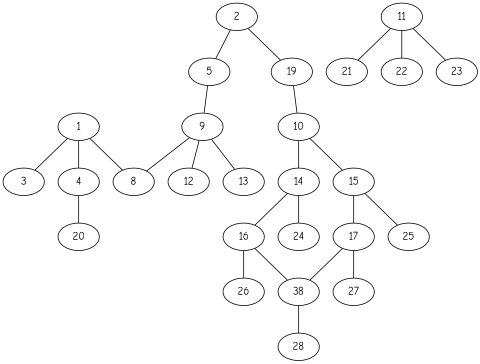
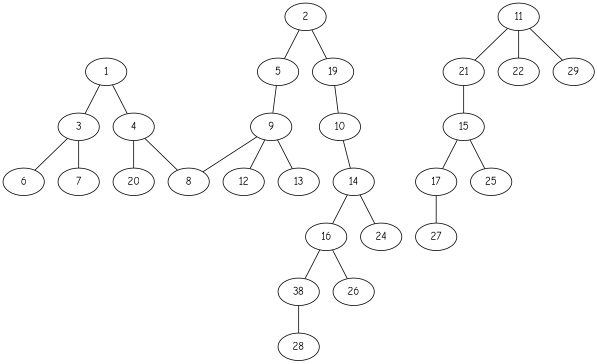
(457, 72) -> (574, 72)
(106, 154) -> (161, 154)
(326, 154) -> (464, 99)
none -> (24, 182)
none -> (79, 182)
(326, 264) -> none
